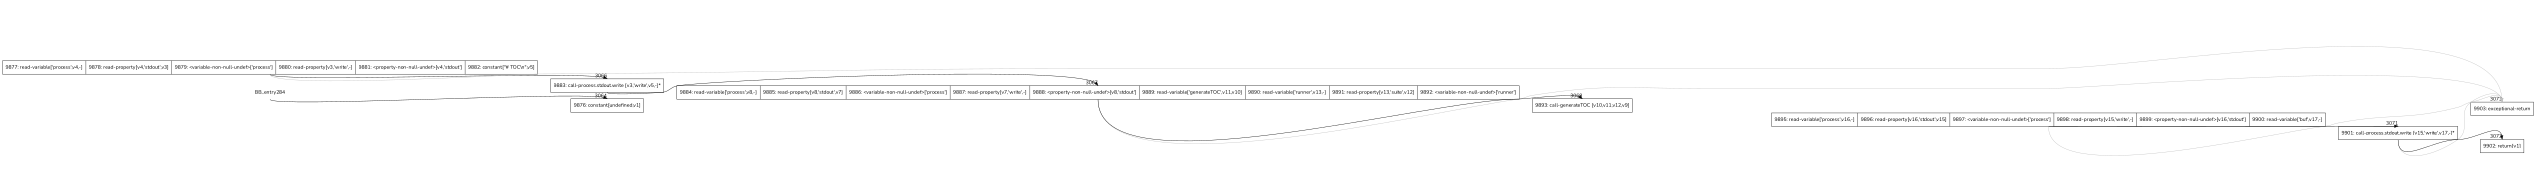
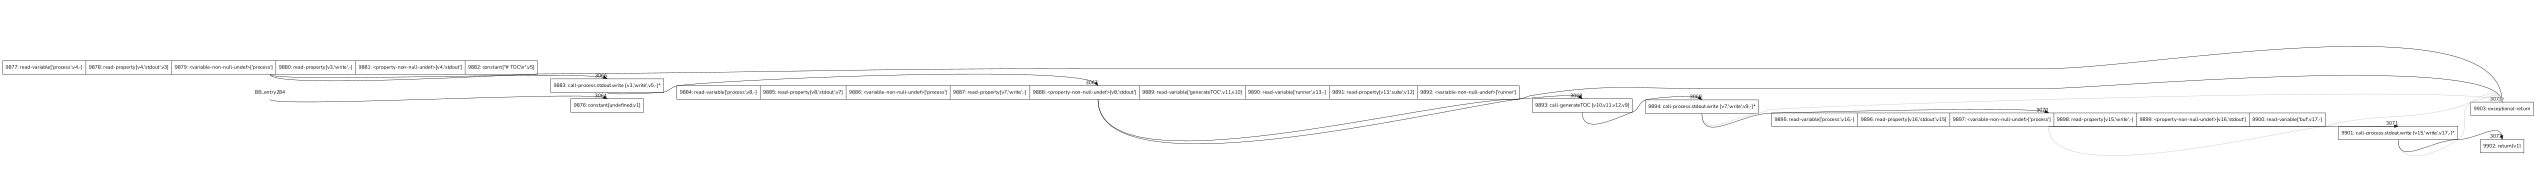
(1396, 69) -> (1396, 69)
(1790, 88) -> (1790, 88)
none -> (1702, 107)
